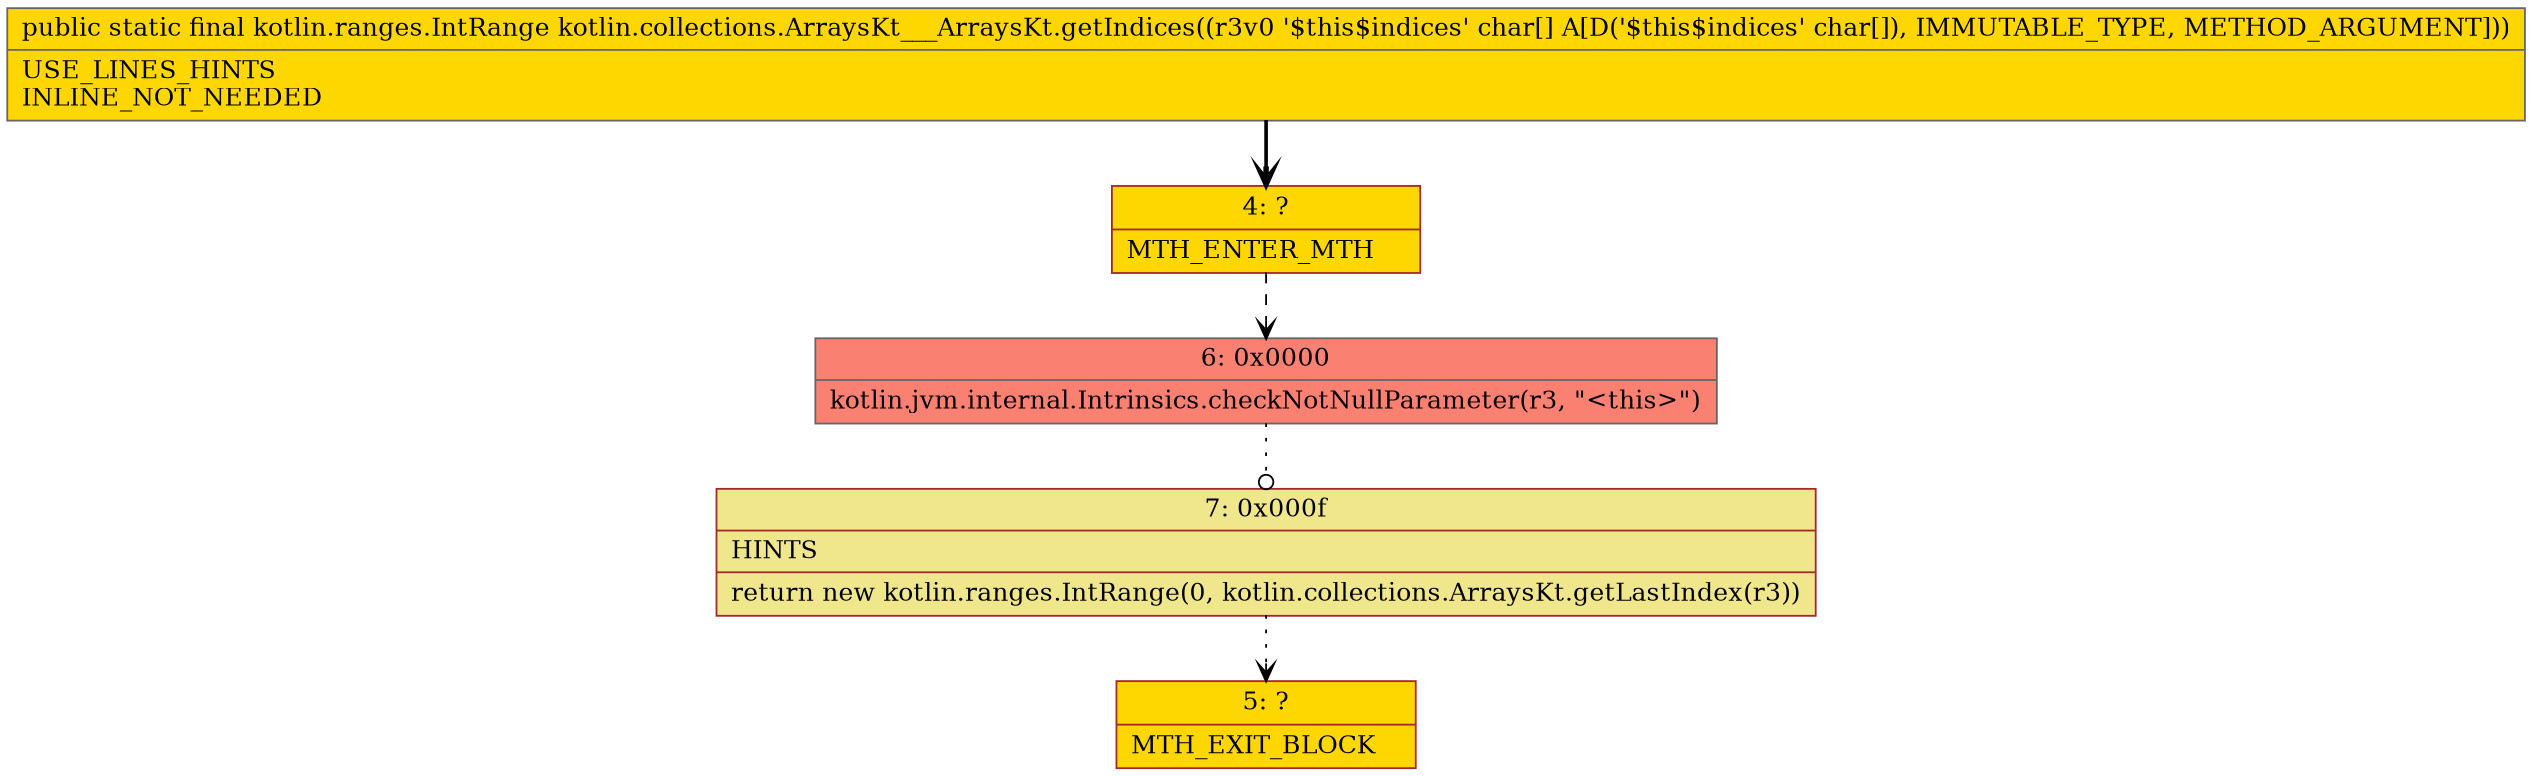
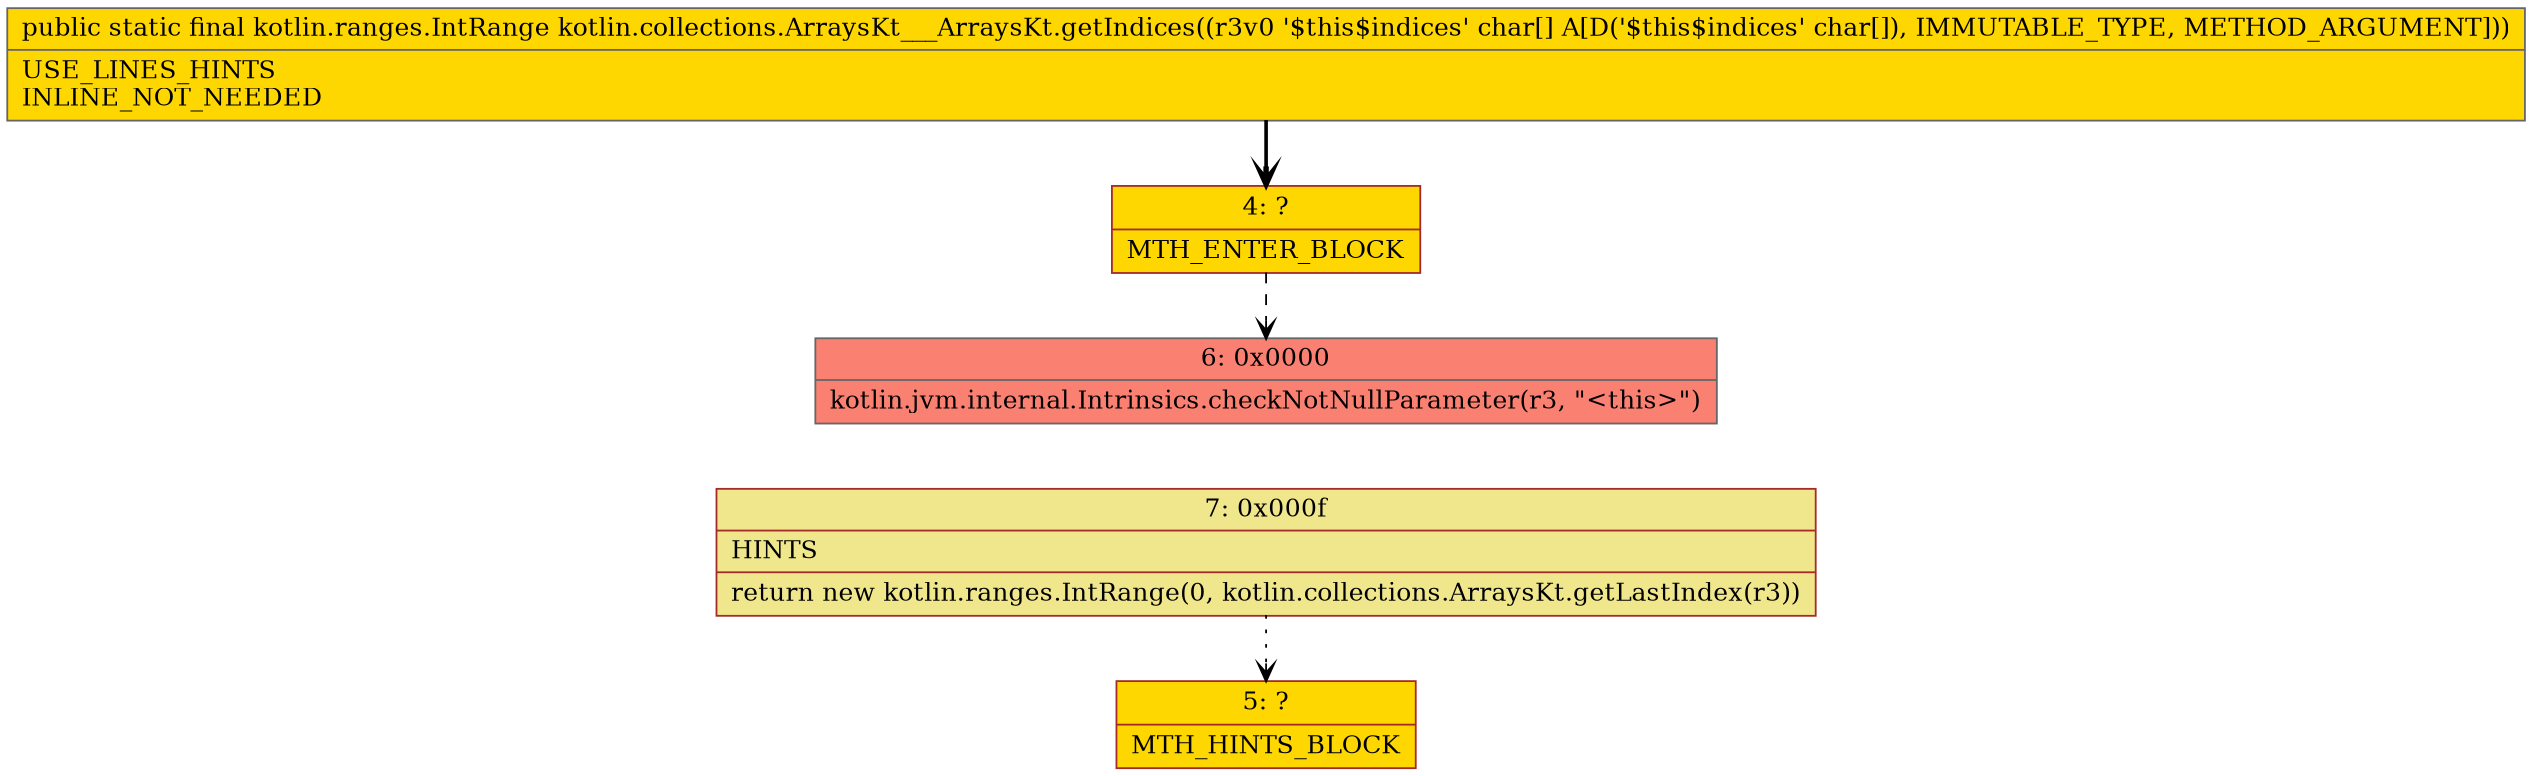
(1251, 250) -> (1266, 250)
(1266, 449) -> none
(1254, 746) -> (1266, 746)
